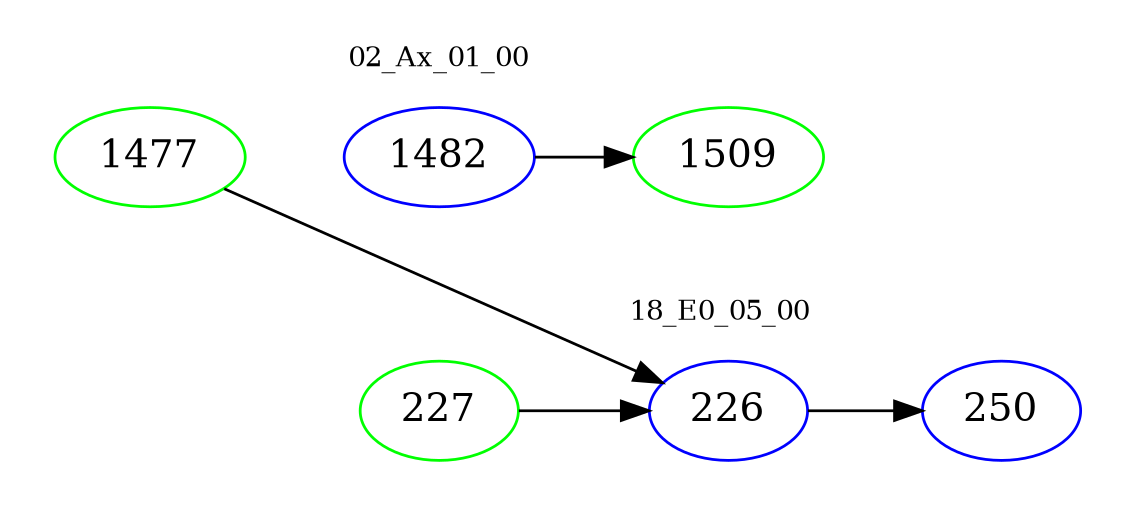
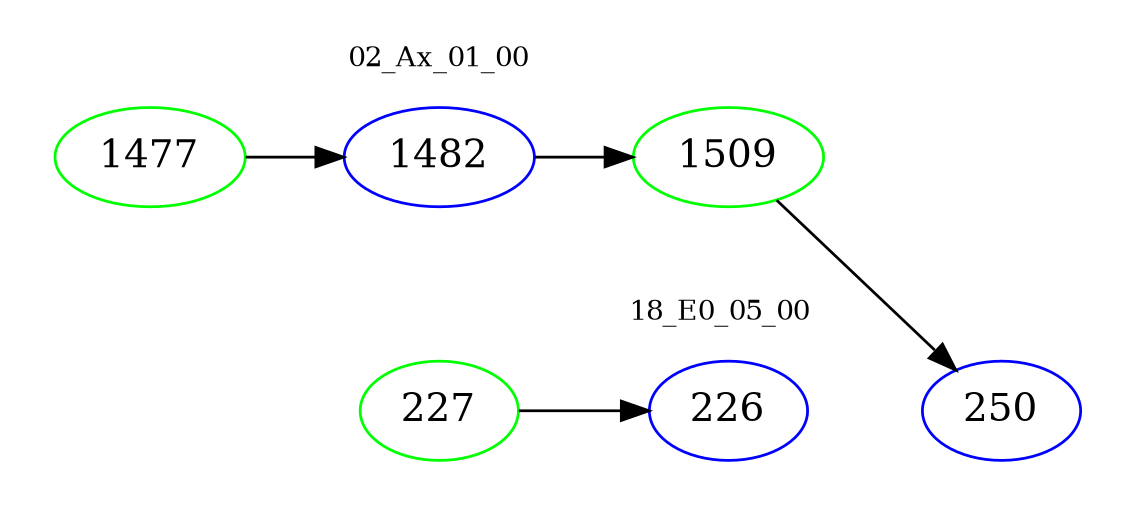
(399, 266) -> (281, 157)
(851, 411) -> (848, 268)
